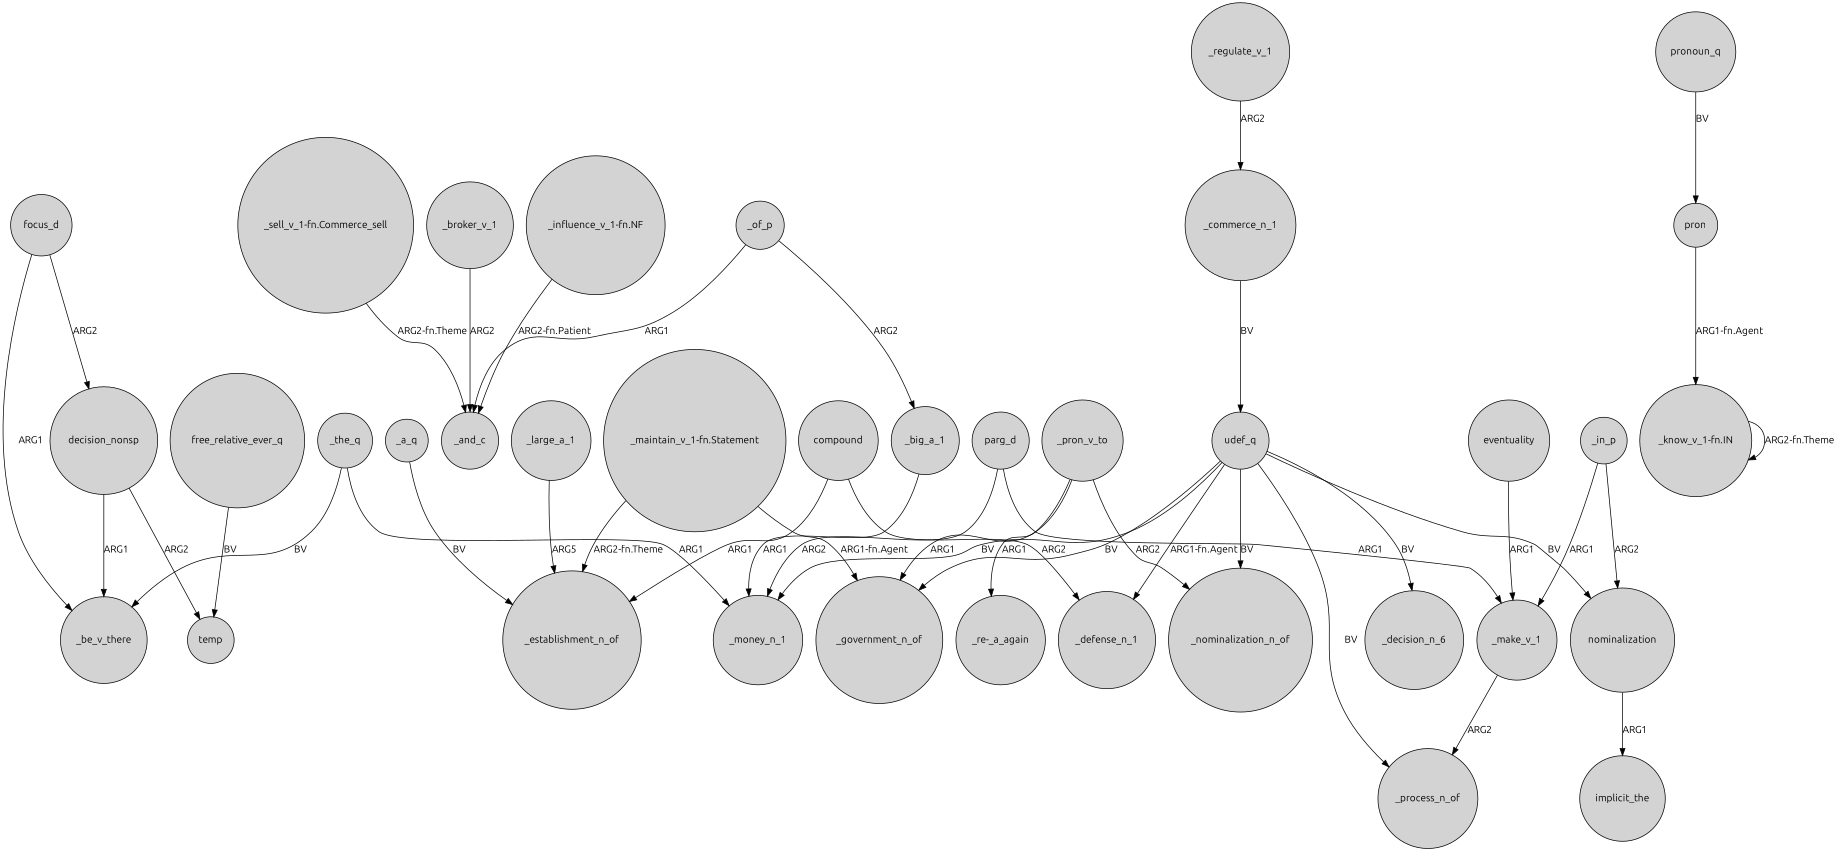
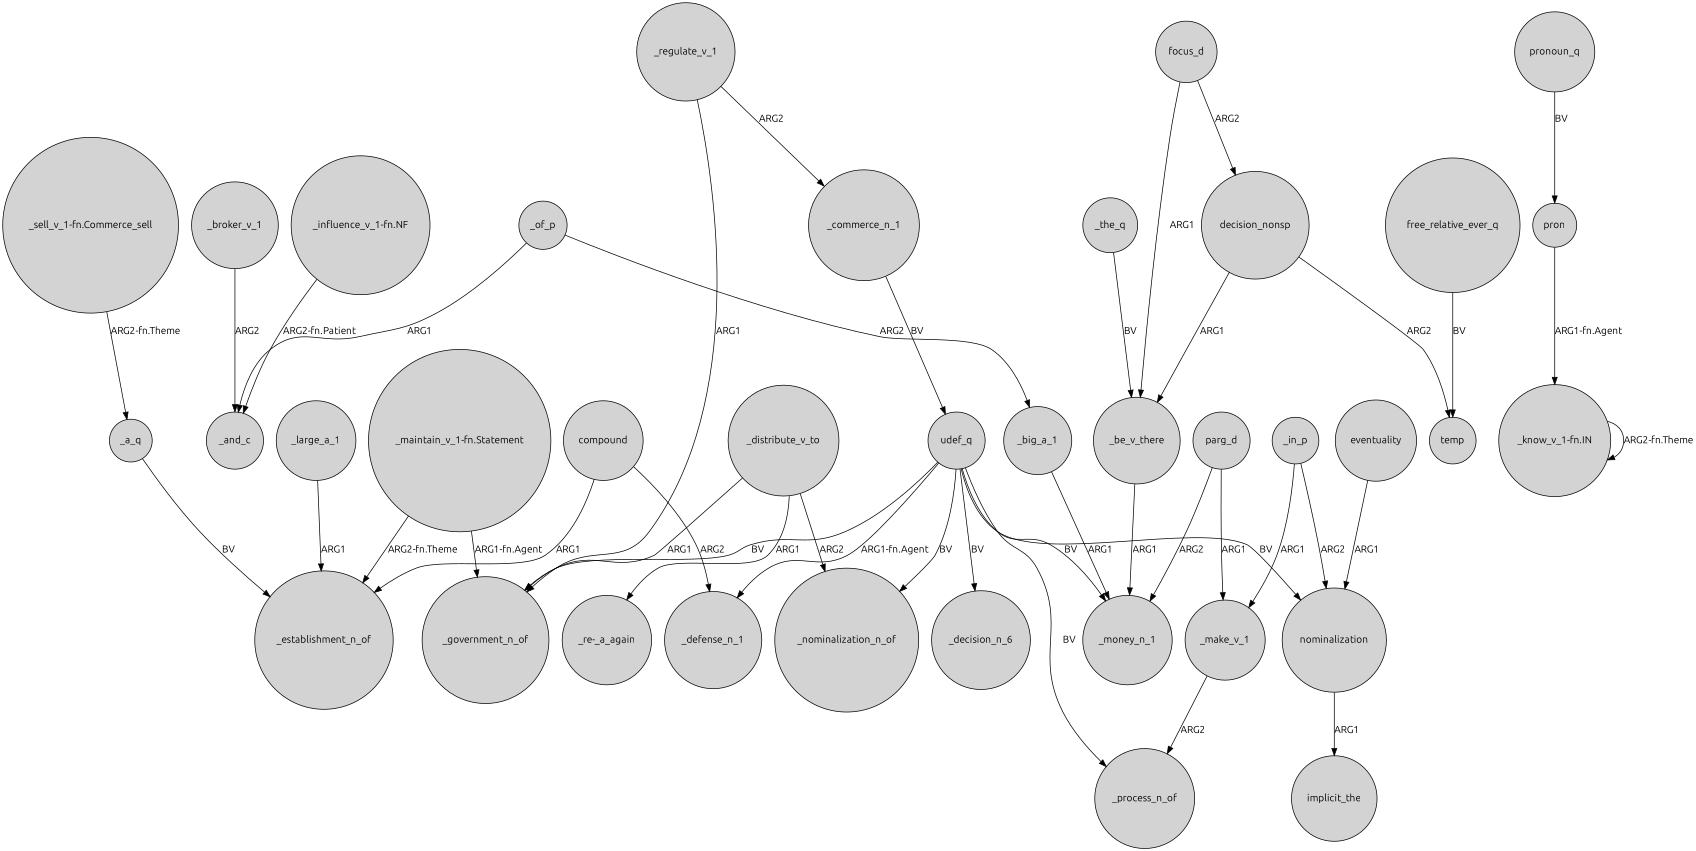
(425, 344) -> (116, 362)
none -> (707, 387)
(1083, 441) -> (784, 441)
(1509, 532) -> (1357, 531)
(526, 540) -> (1132, 536)
(564, 550) -> (334, 550)
